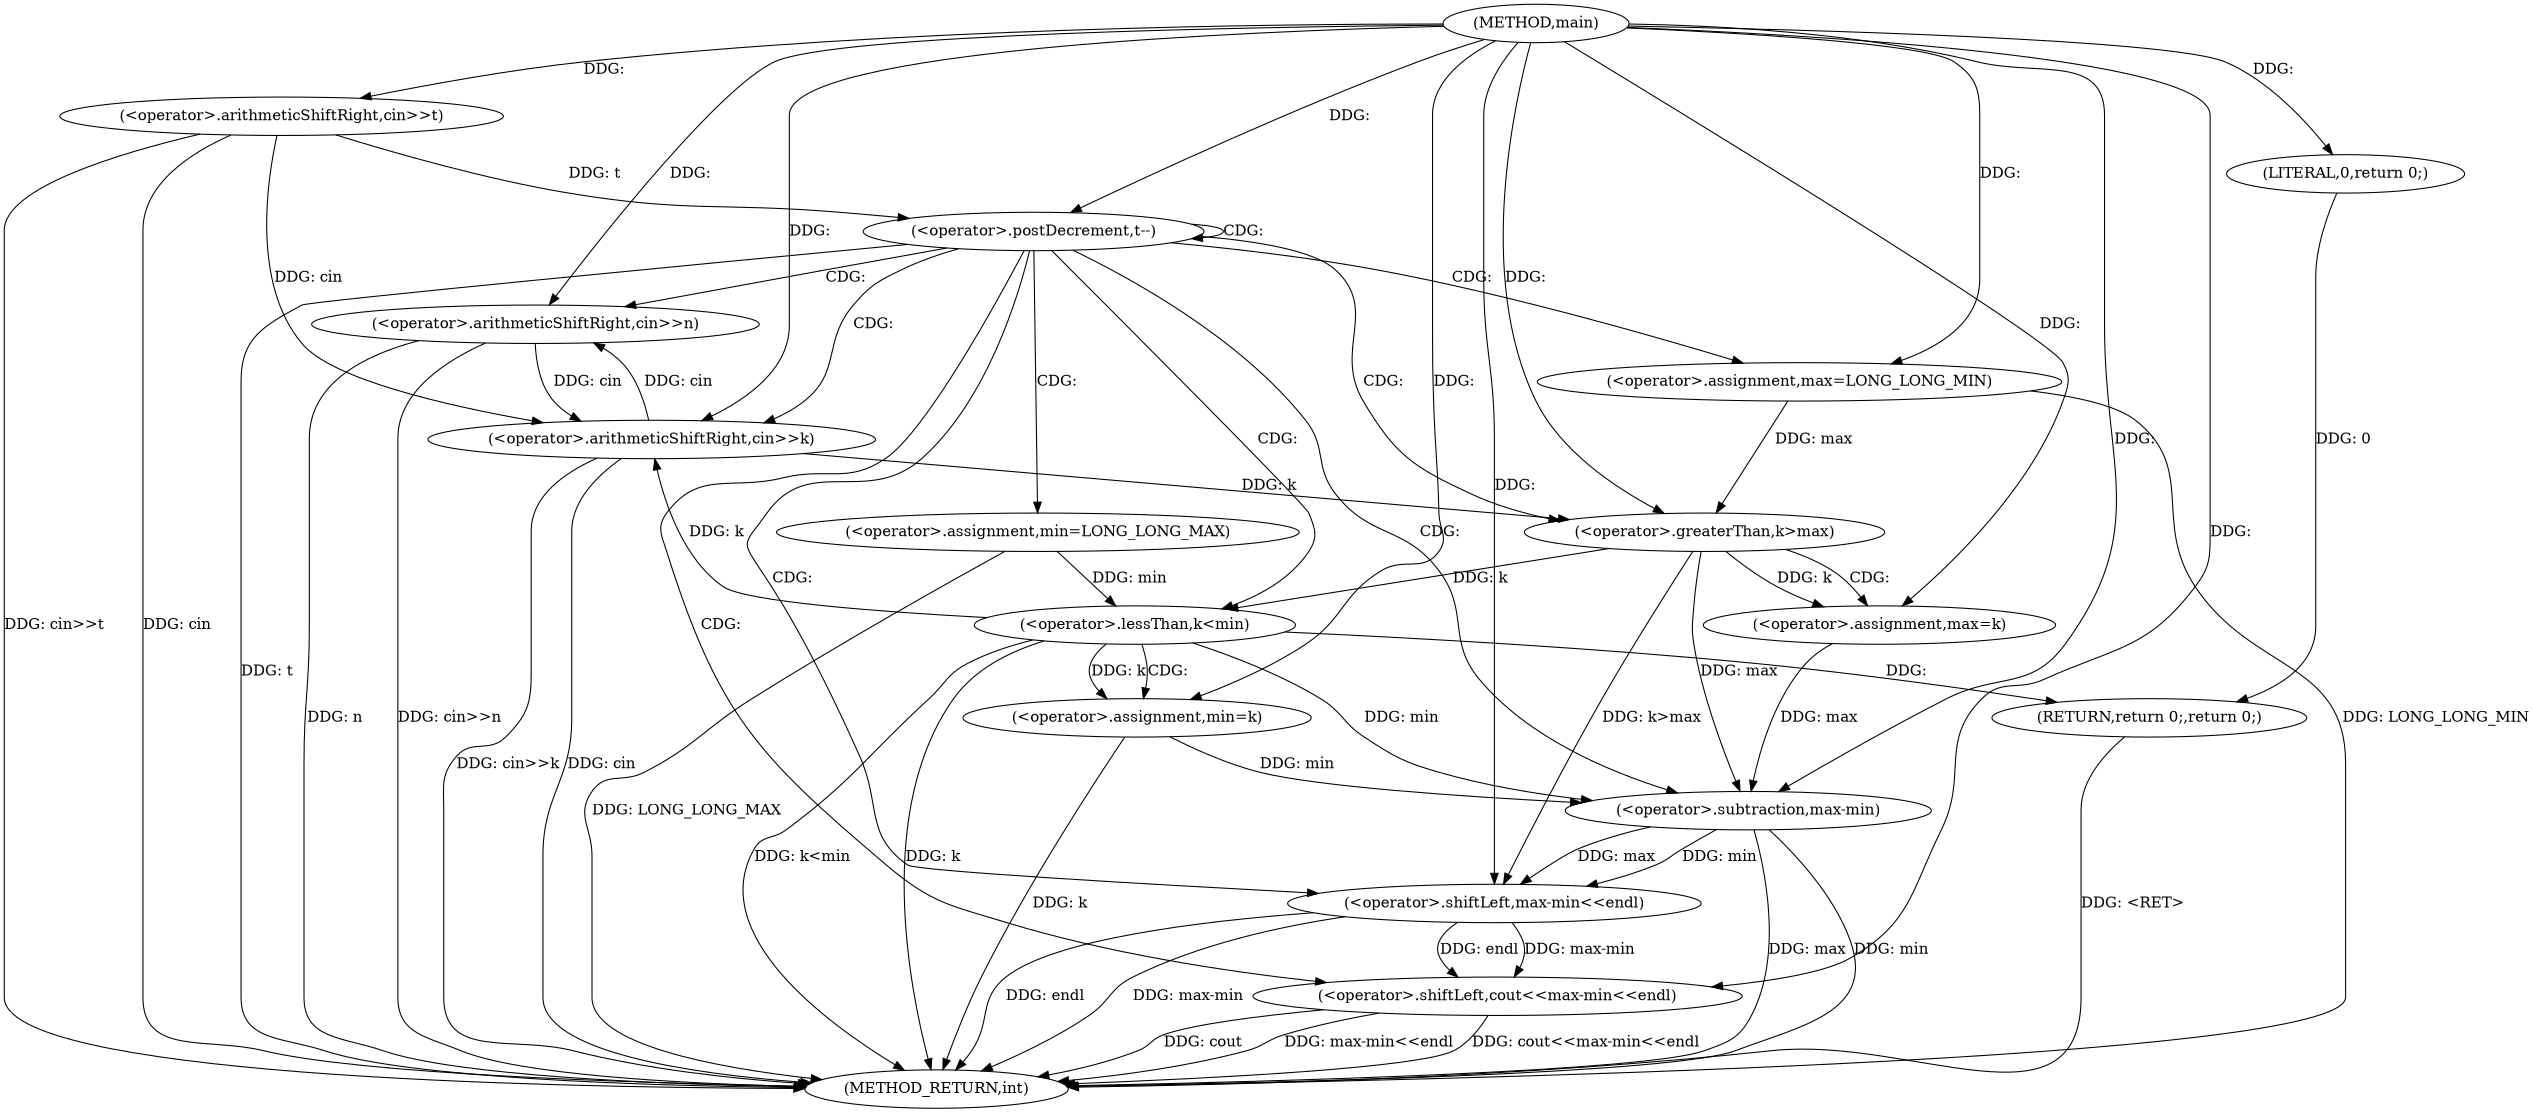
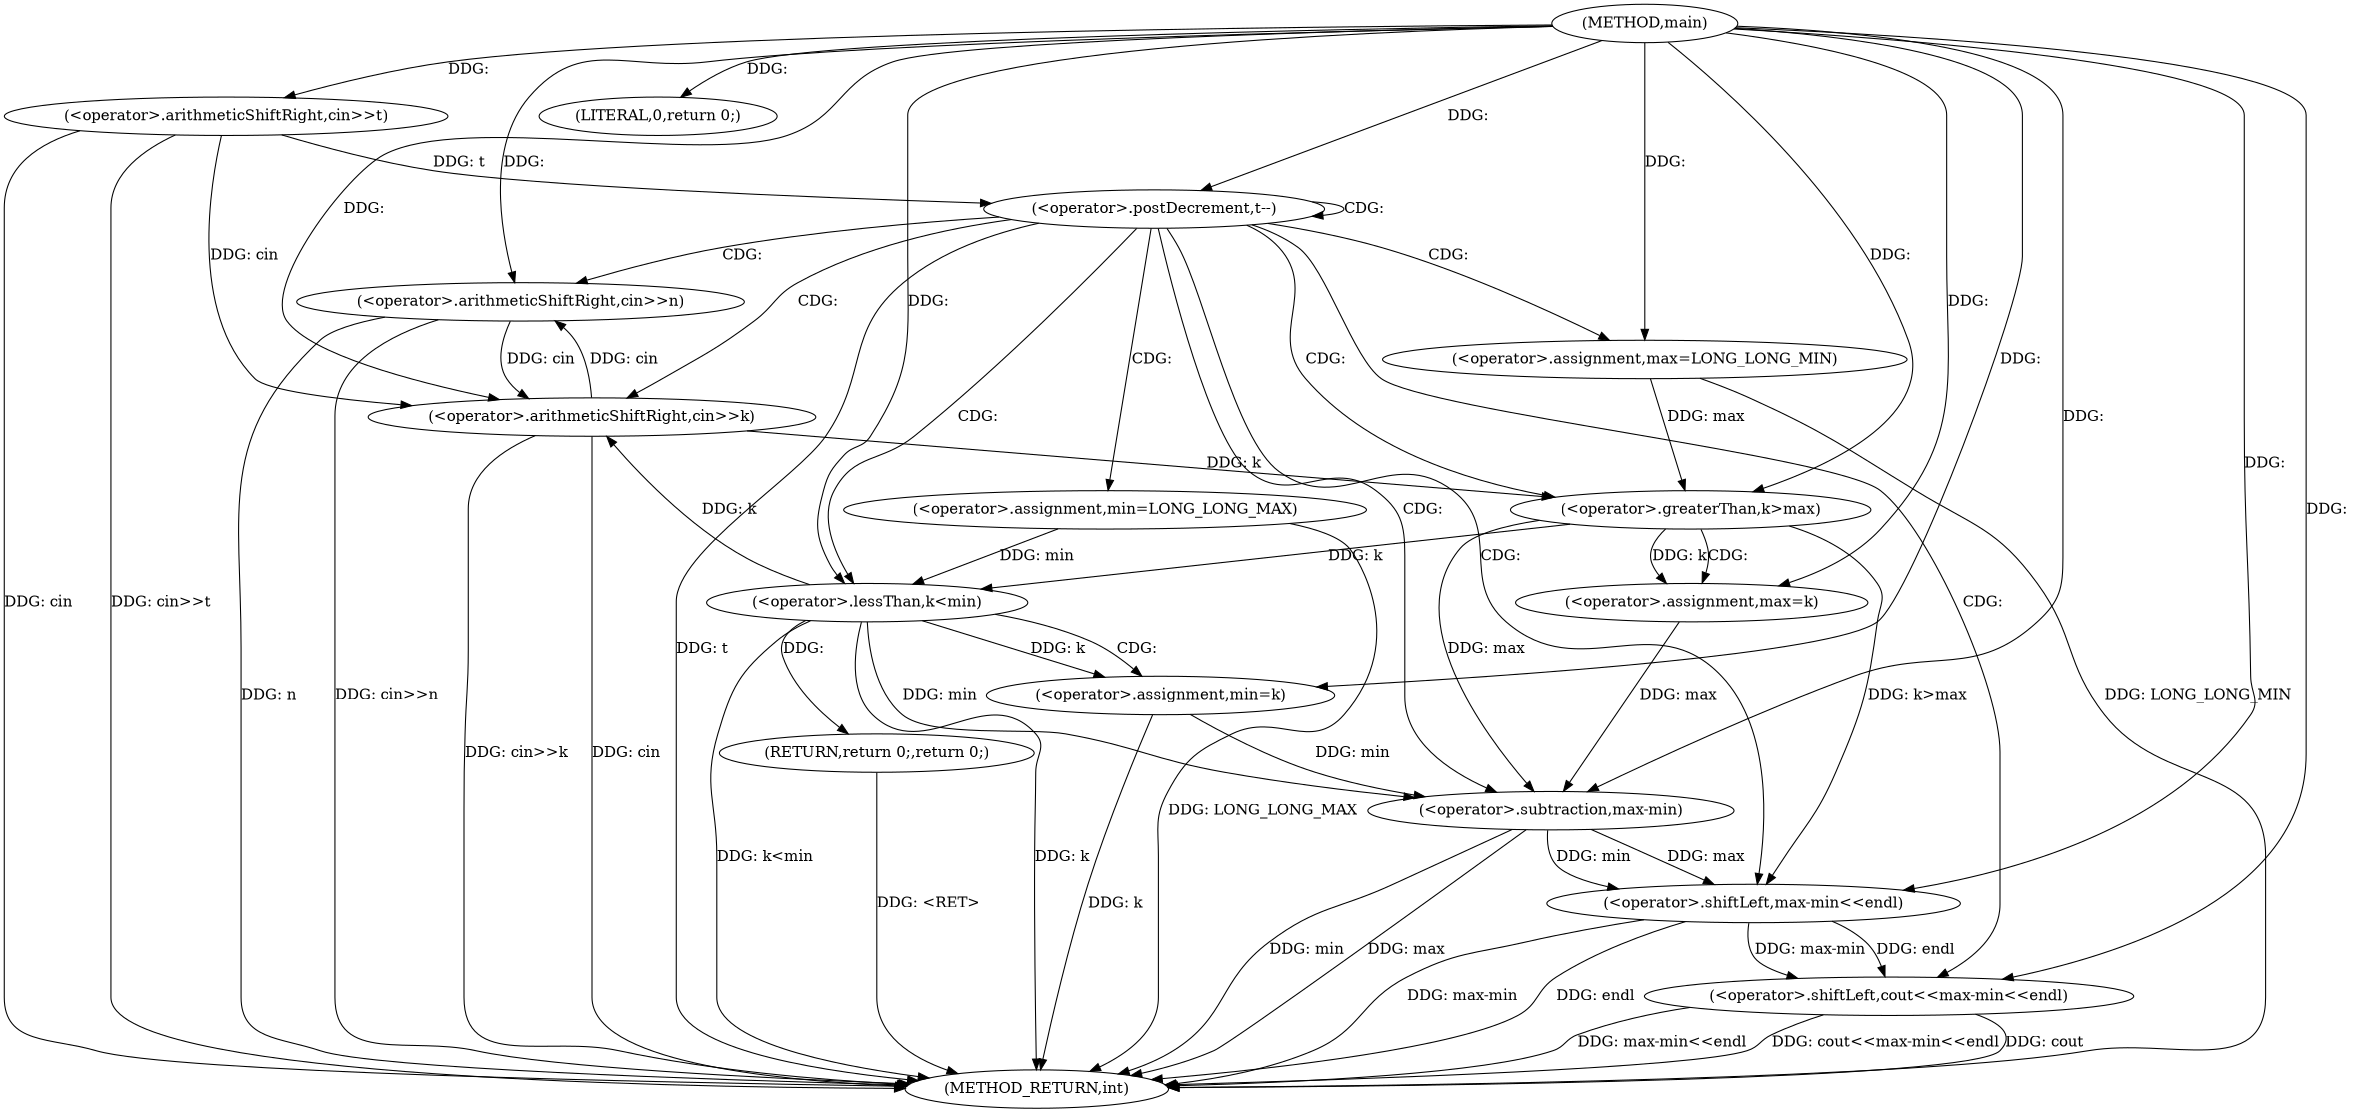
none -> (979, 76)
(2316, 461) -> none
